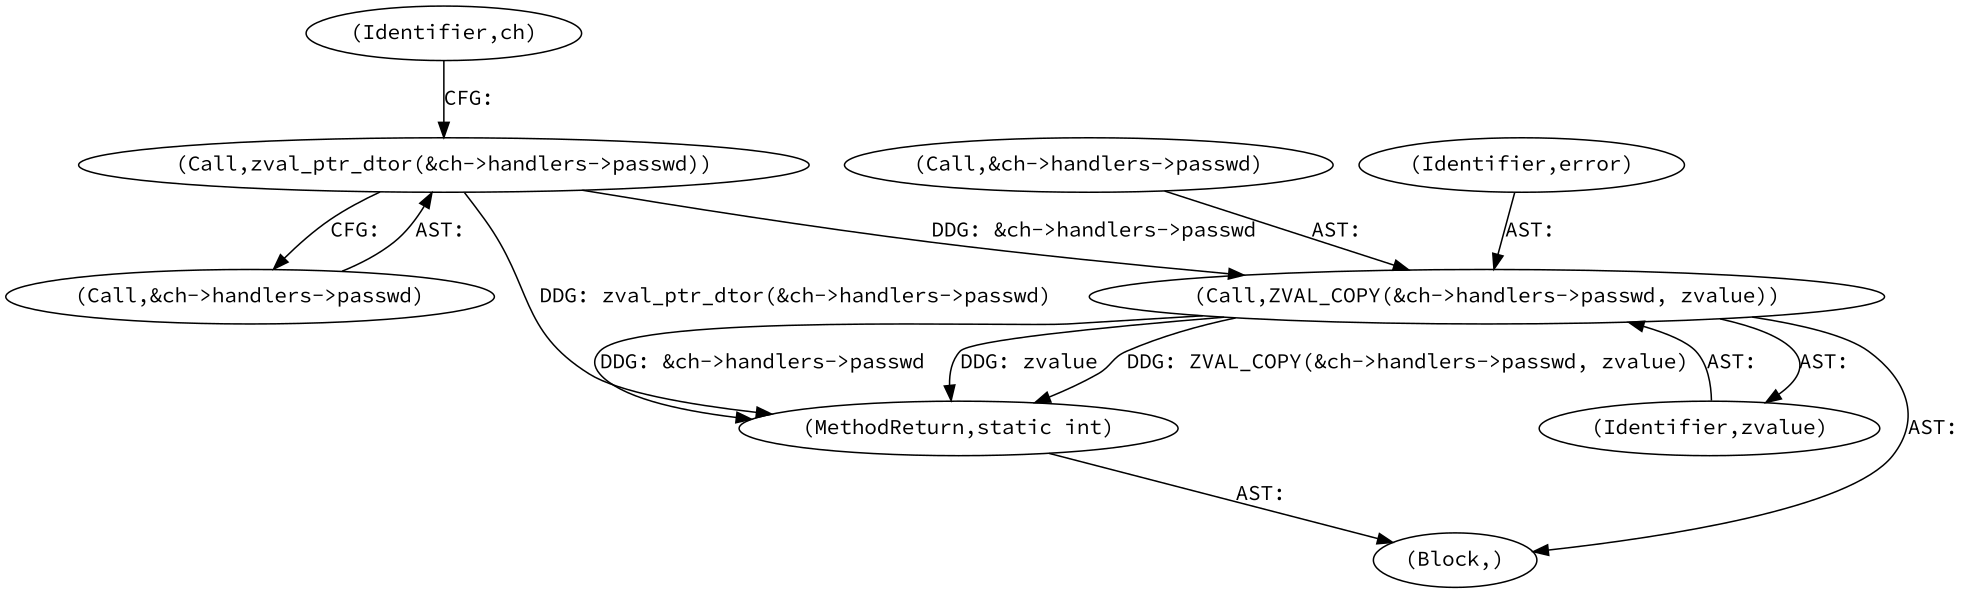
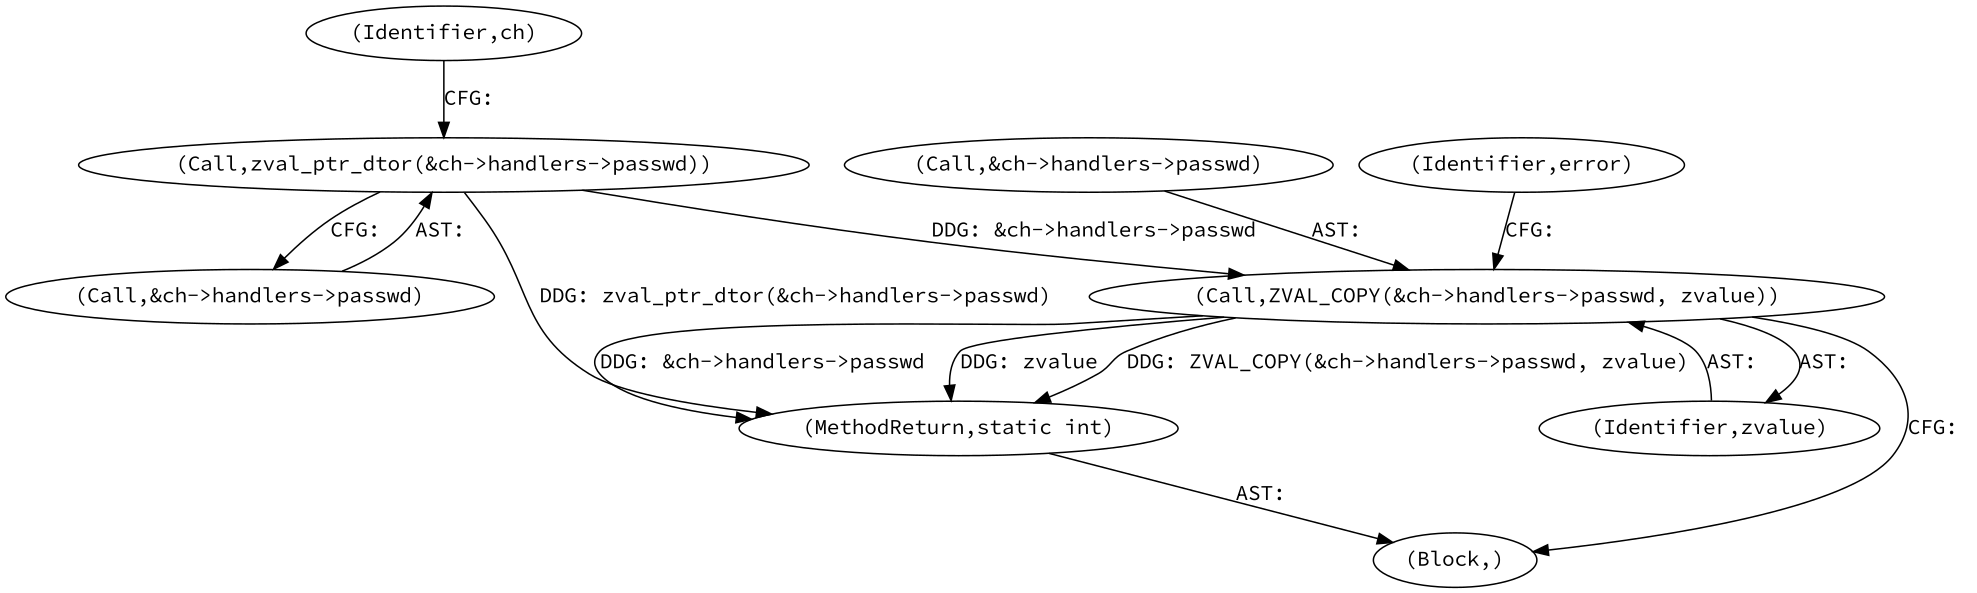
(1537, 231) -> (1537, 231)
(1940, 428) -> (1940, 428)
